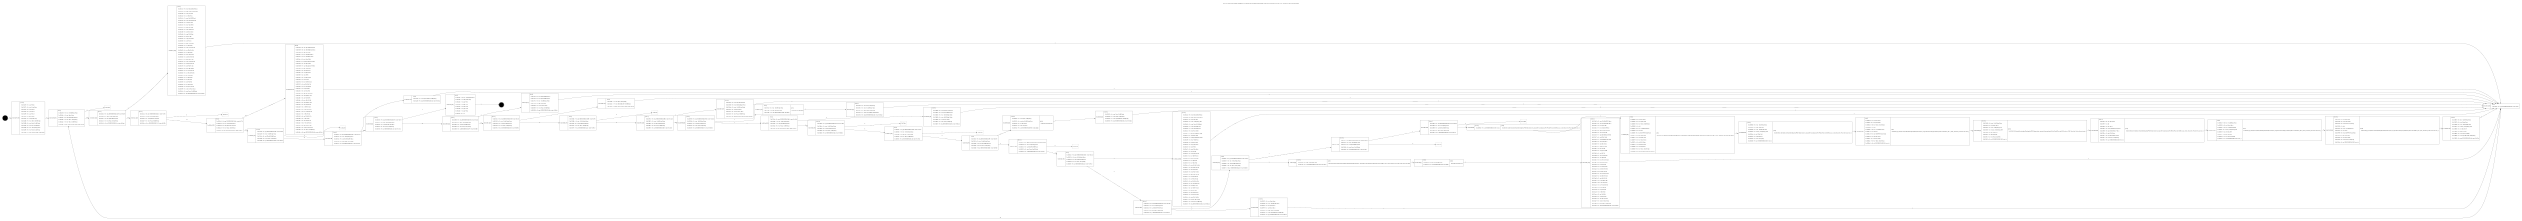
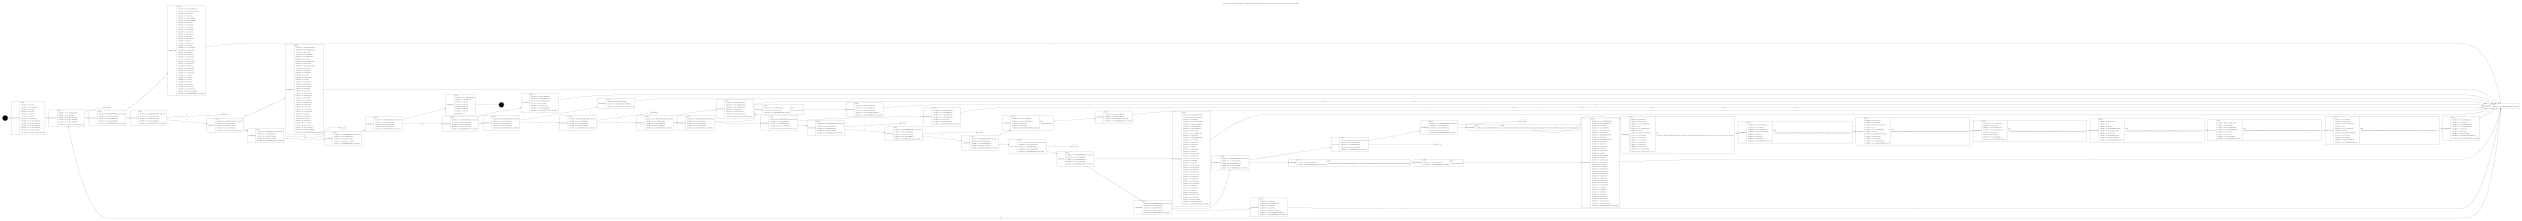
(422, 99) -> none
